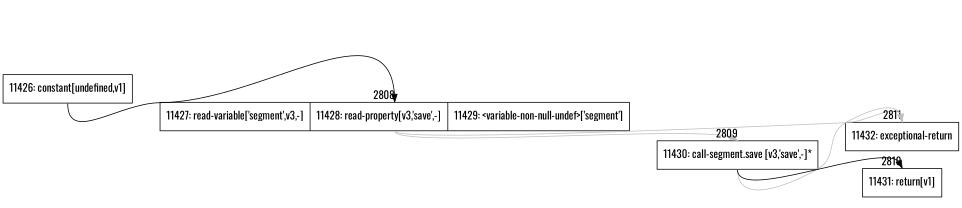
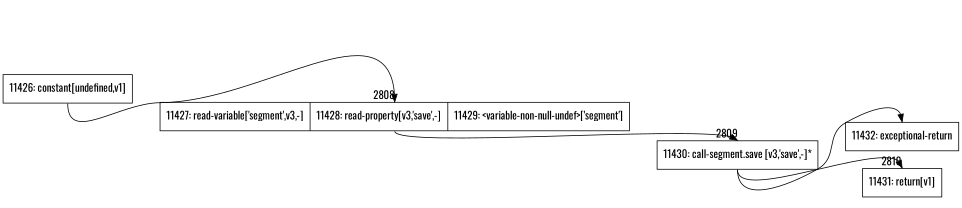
(687, 129) -> none
(562, 136) -> (562, 136)
(825, 163) -> (825, 163)
